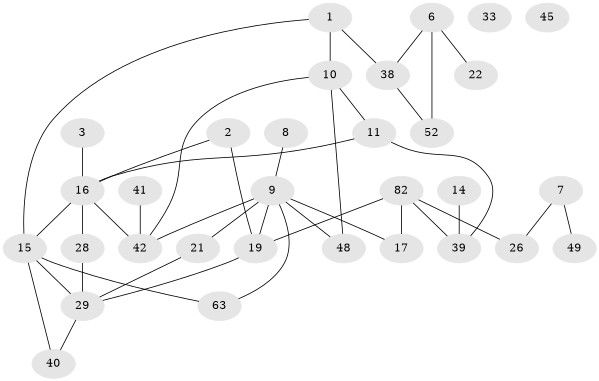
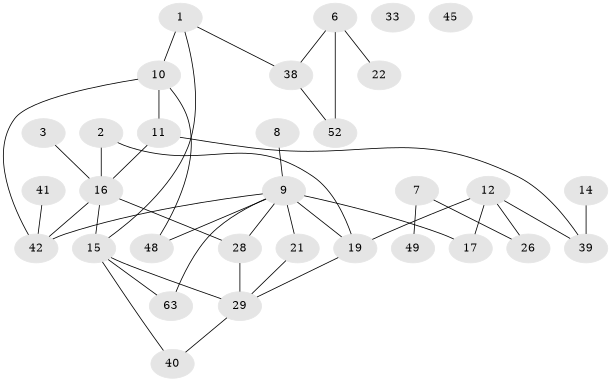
(401, 191) -> (488, 191)
none -> (262, 220)
